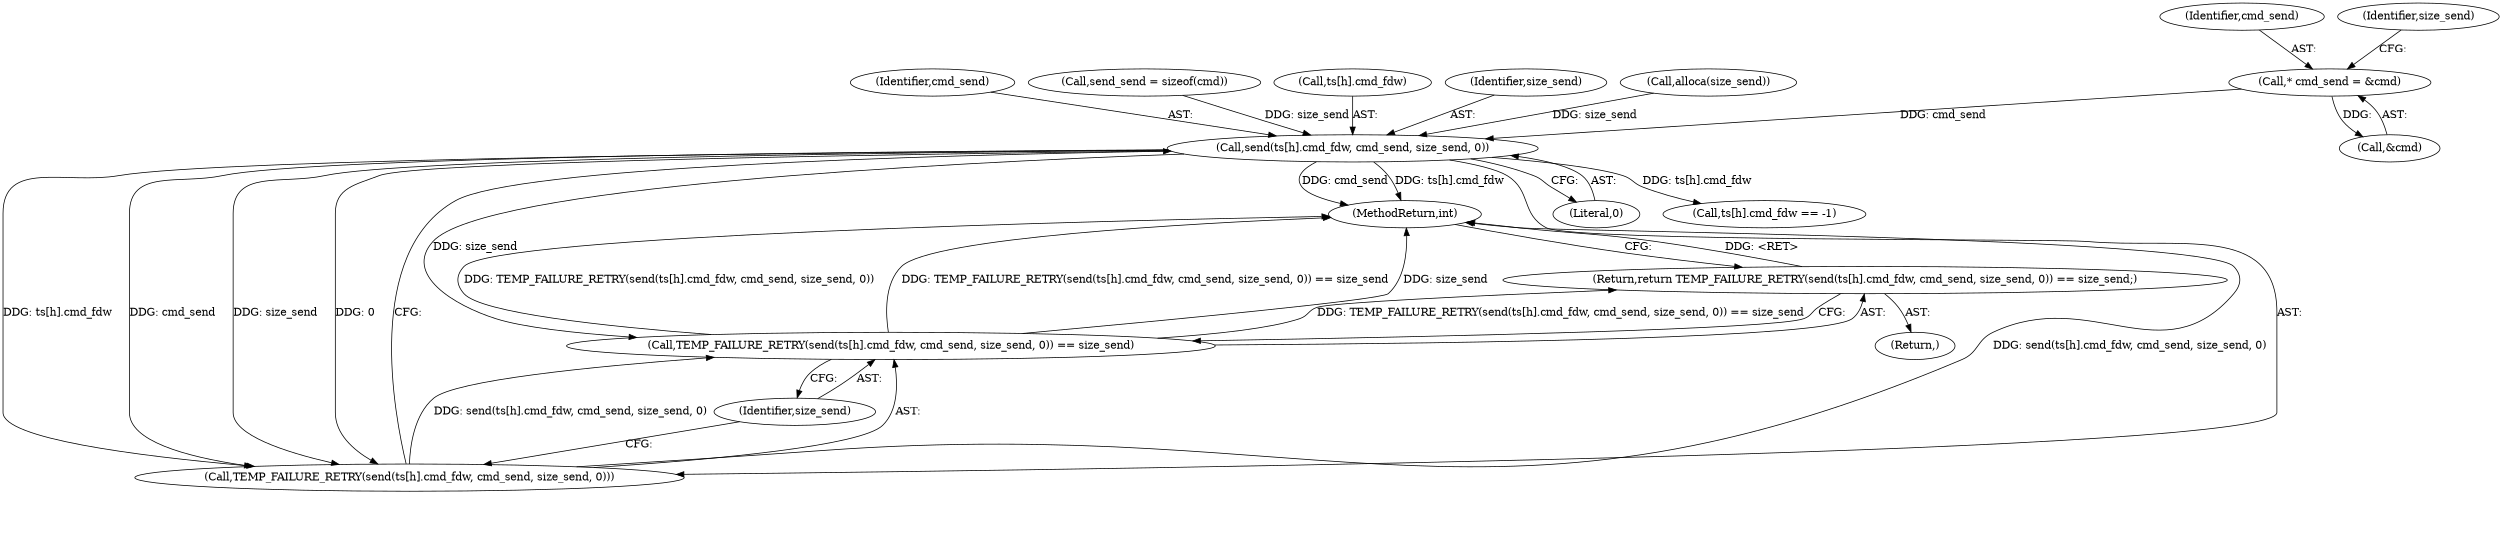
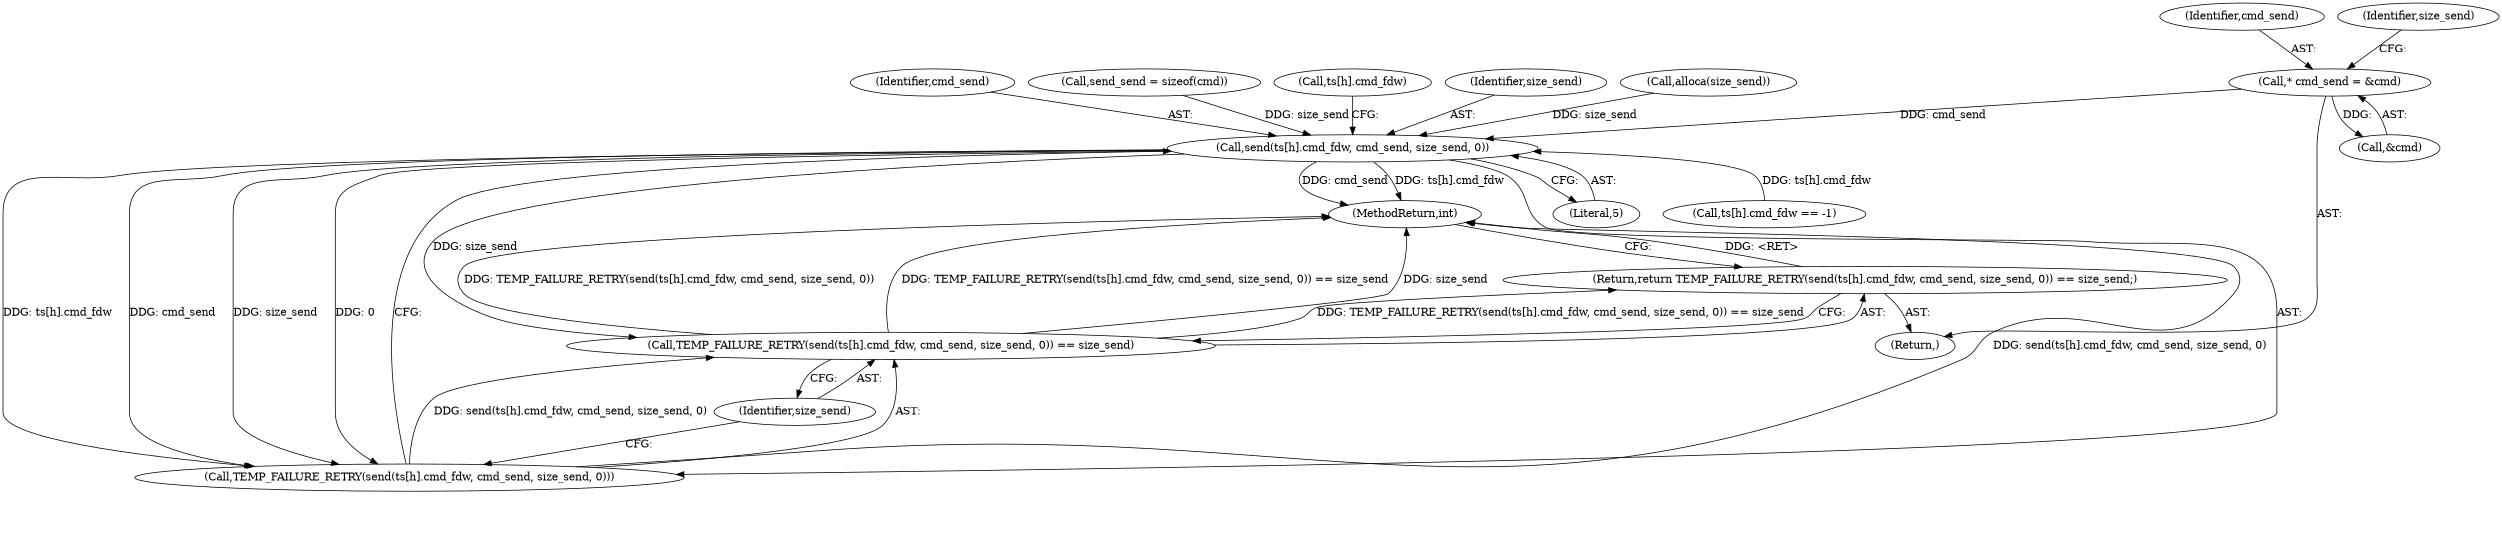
(1367, 115) -> (1367, 115)
(1595, 169) -> (1663, 158)
(1596, 214) -> (1596, 214)
none -> (2243, 330)
